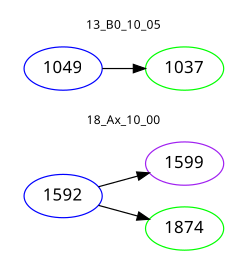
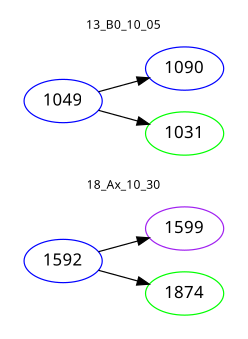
none -> (185, 69)
(185, 69) -> (185, 134)
(124, 121) -> (124, 186)
